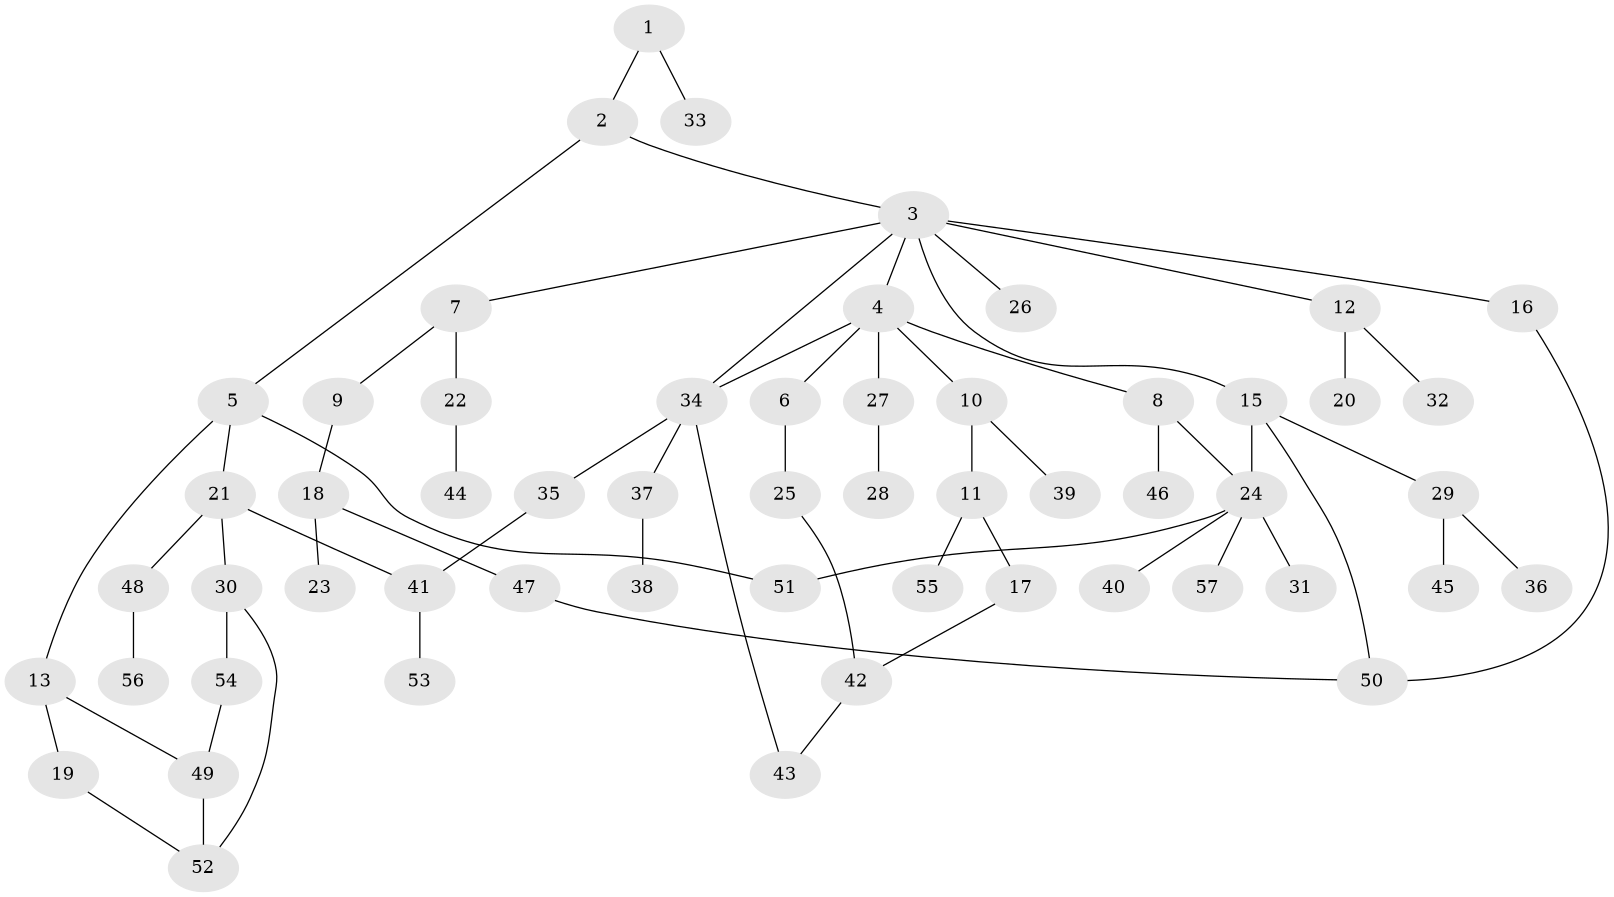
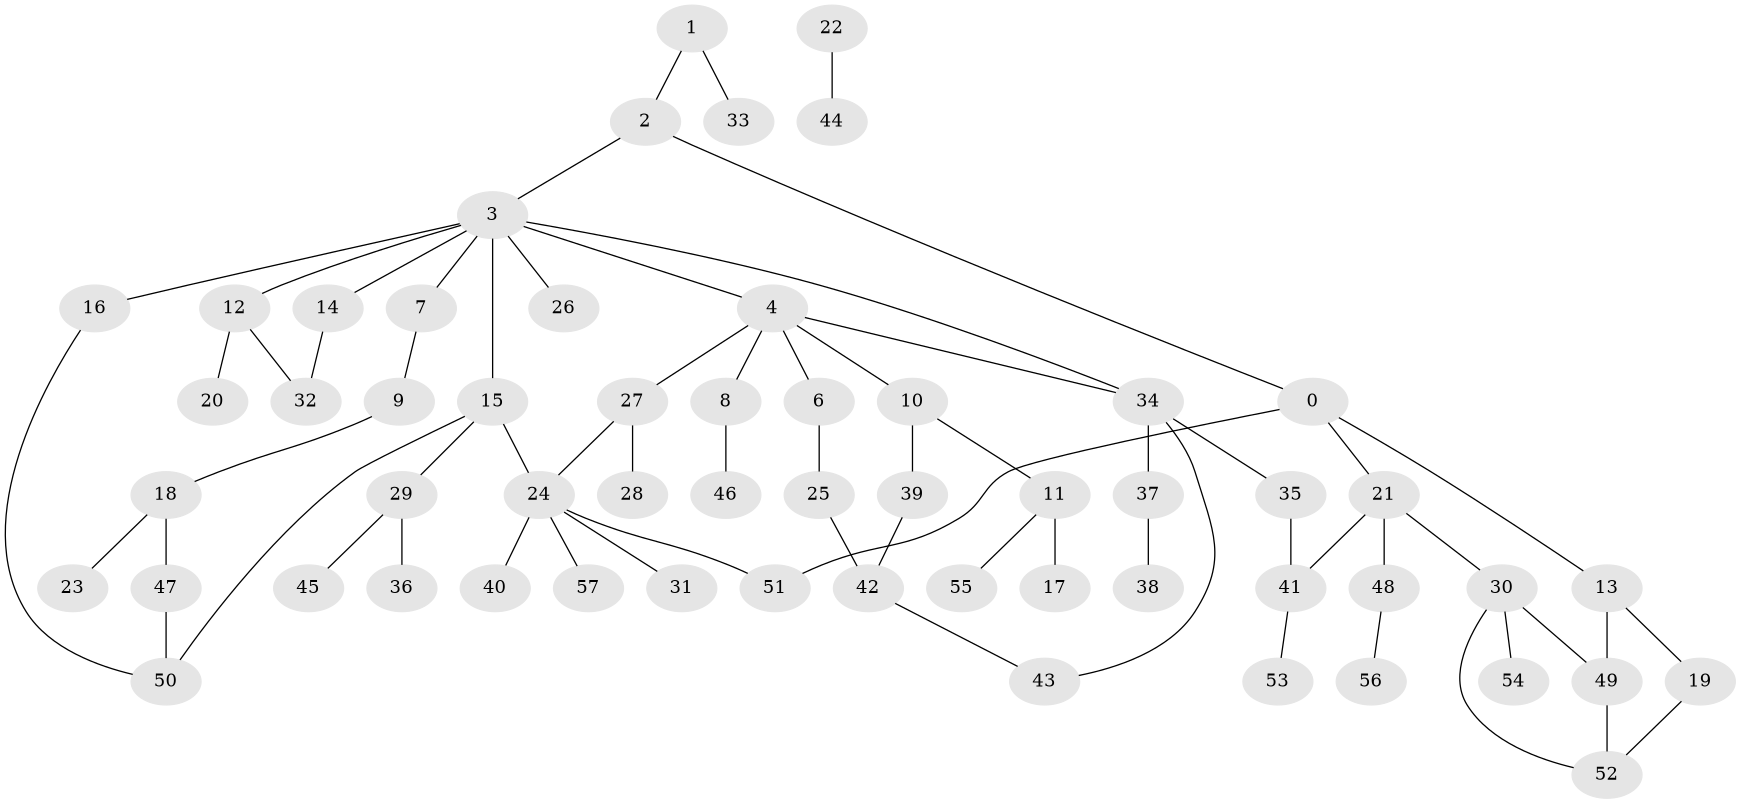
none -> (328, 308)
(456, 355) -> none
(233, 402) -> (1313, 402)
(1205, 448) -> (586, 448)
(939, 635) -> (893, 537)
(215, 728) -> (1555, 635)
